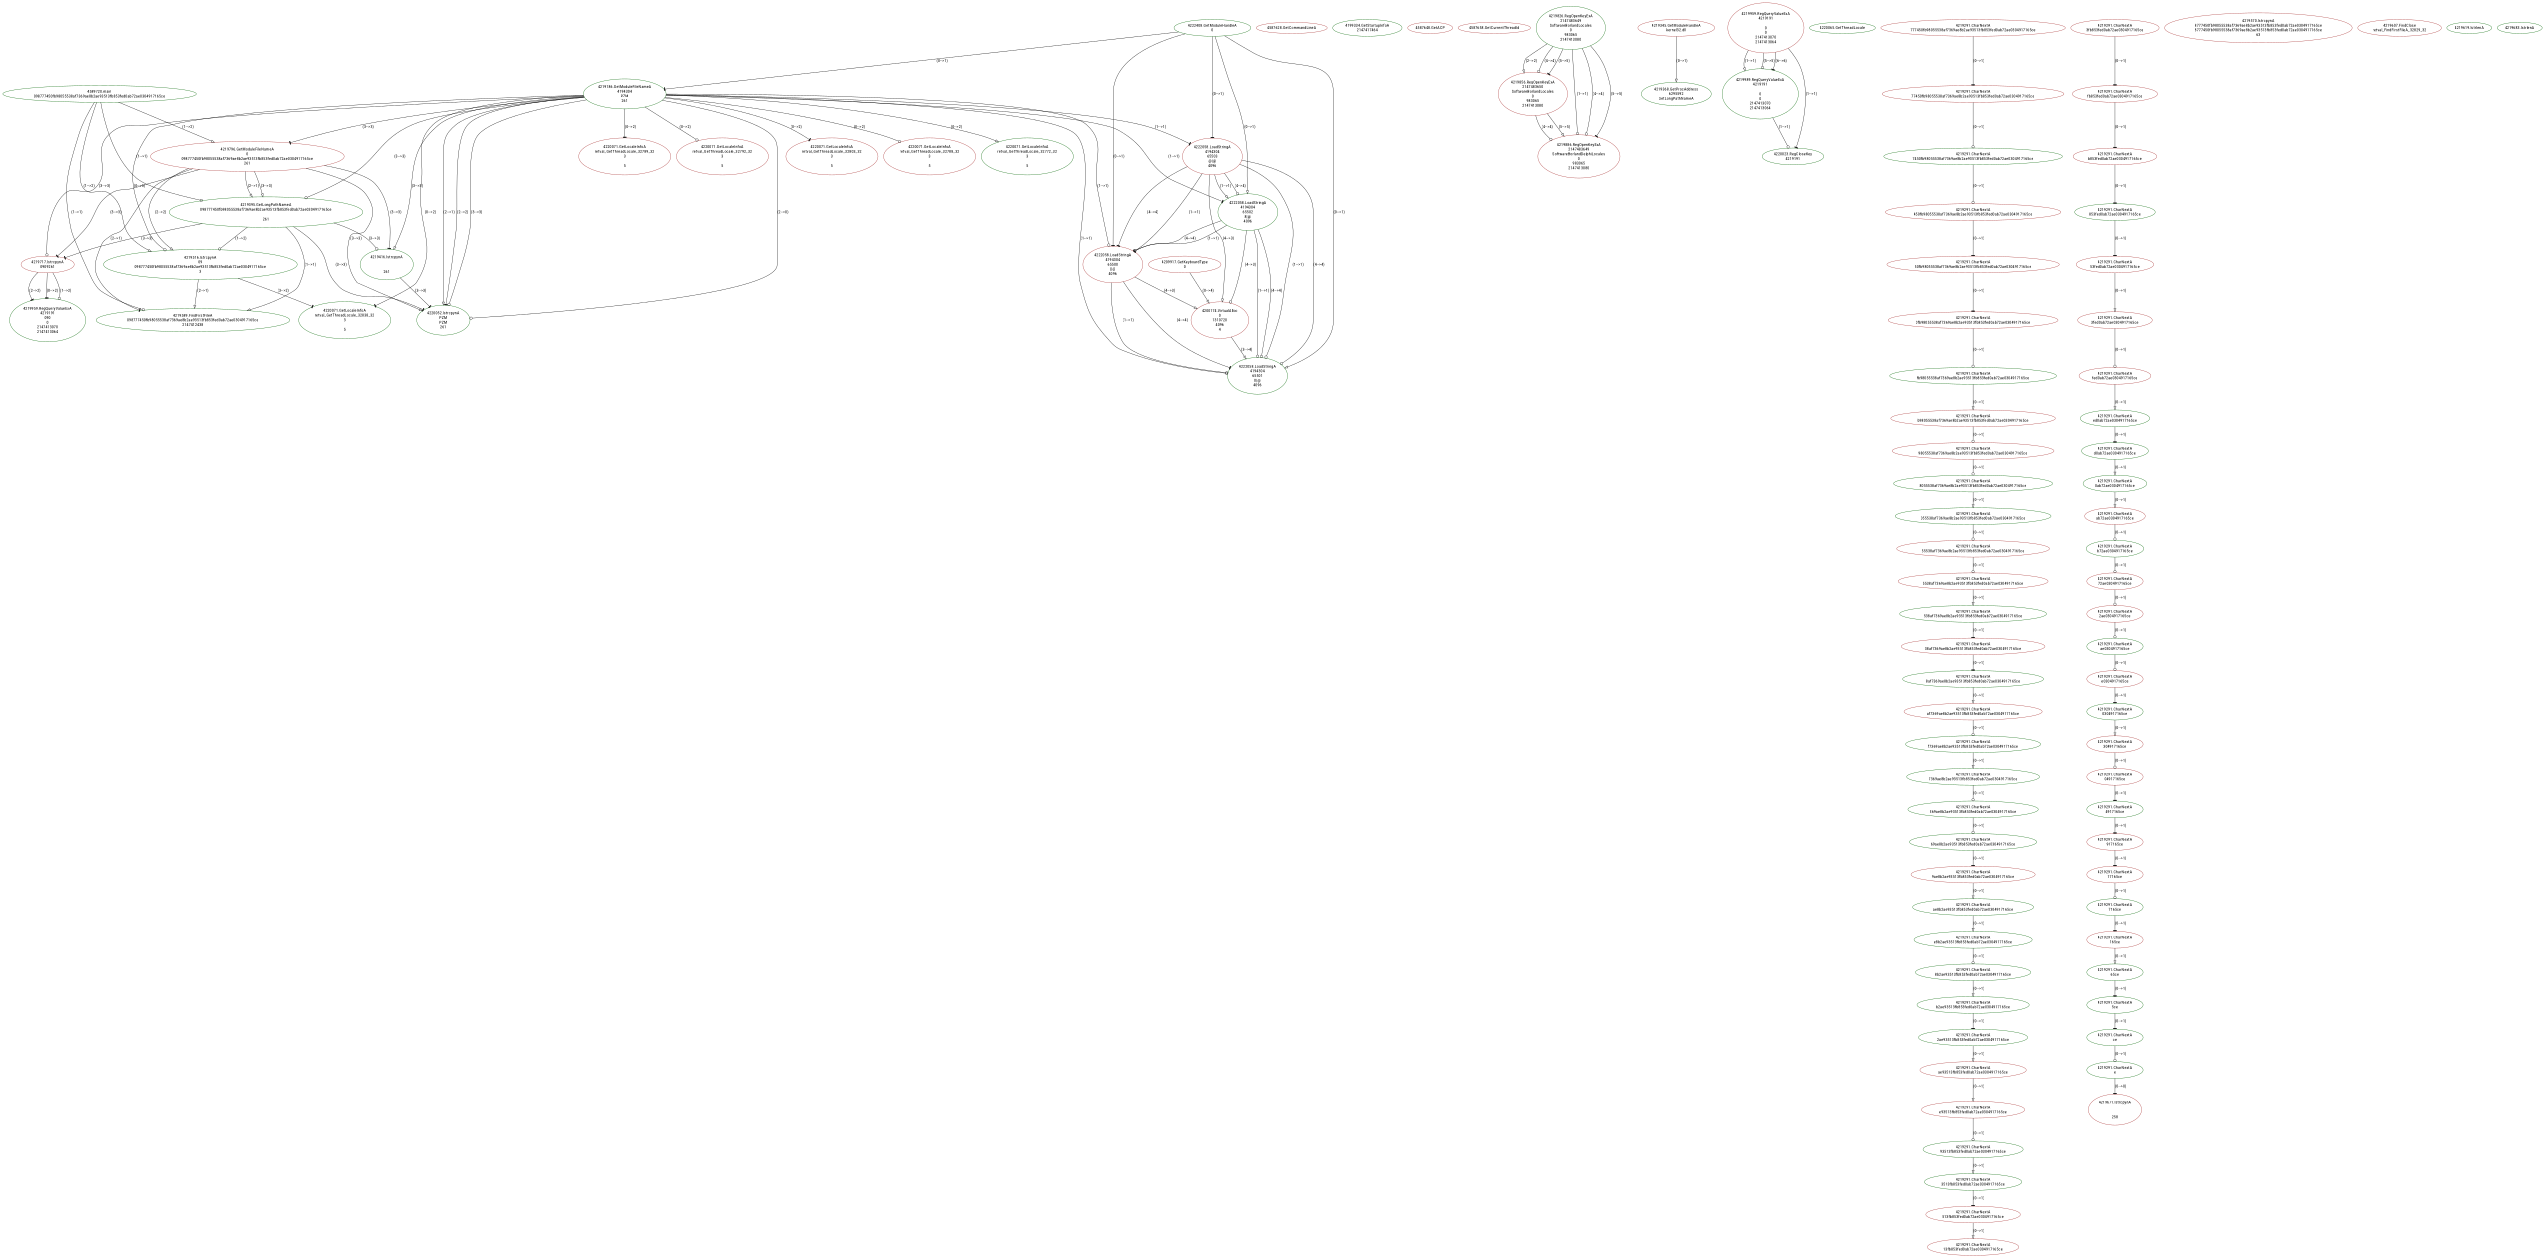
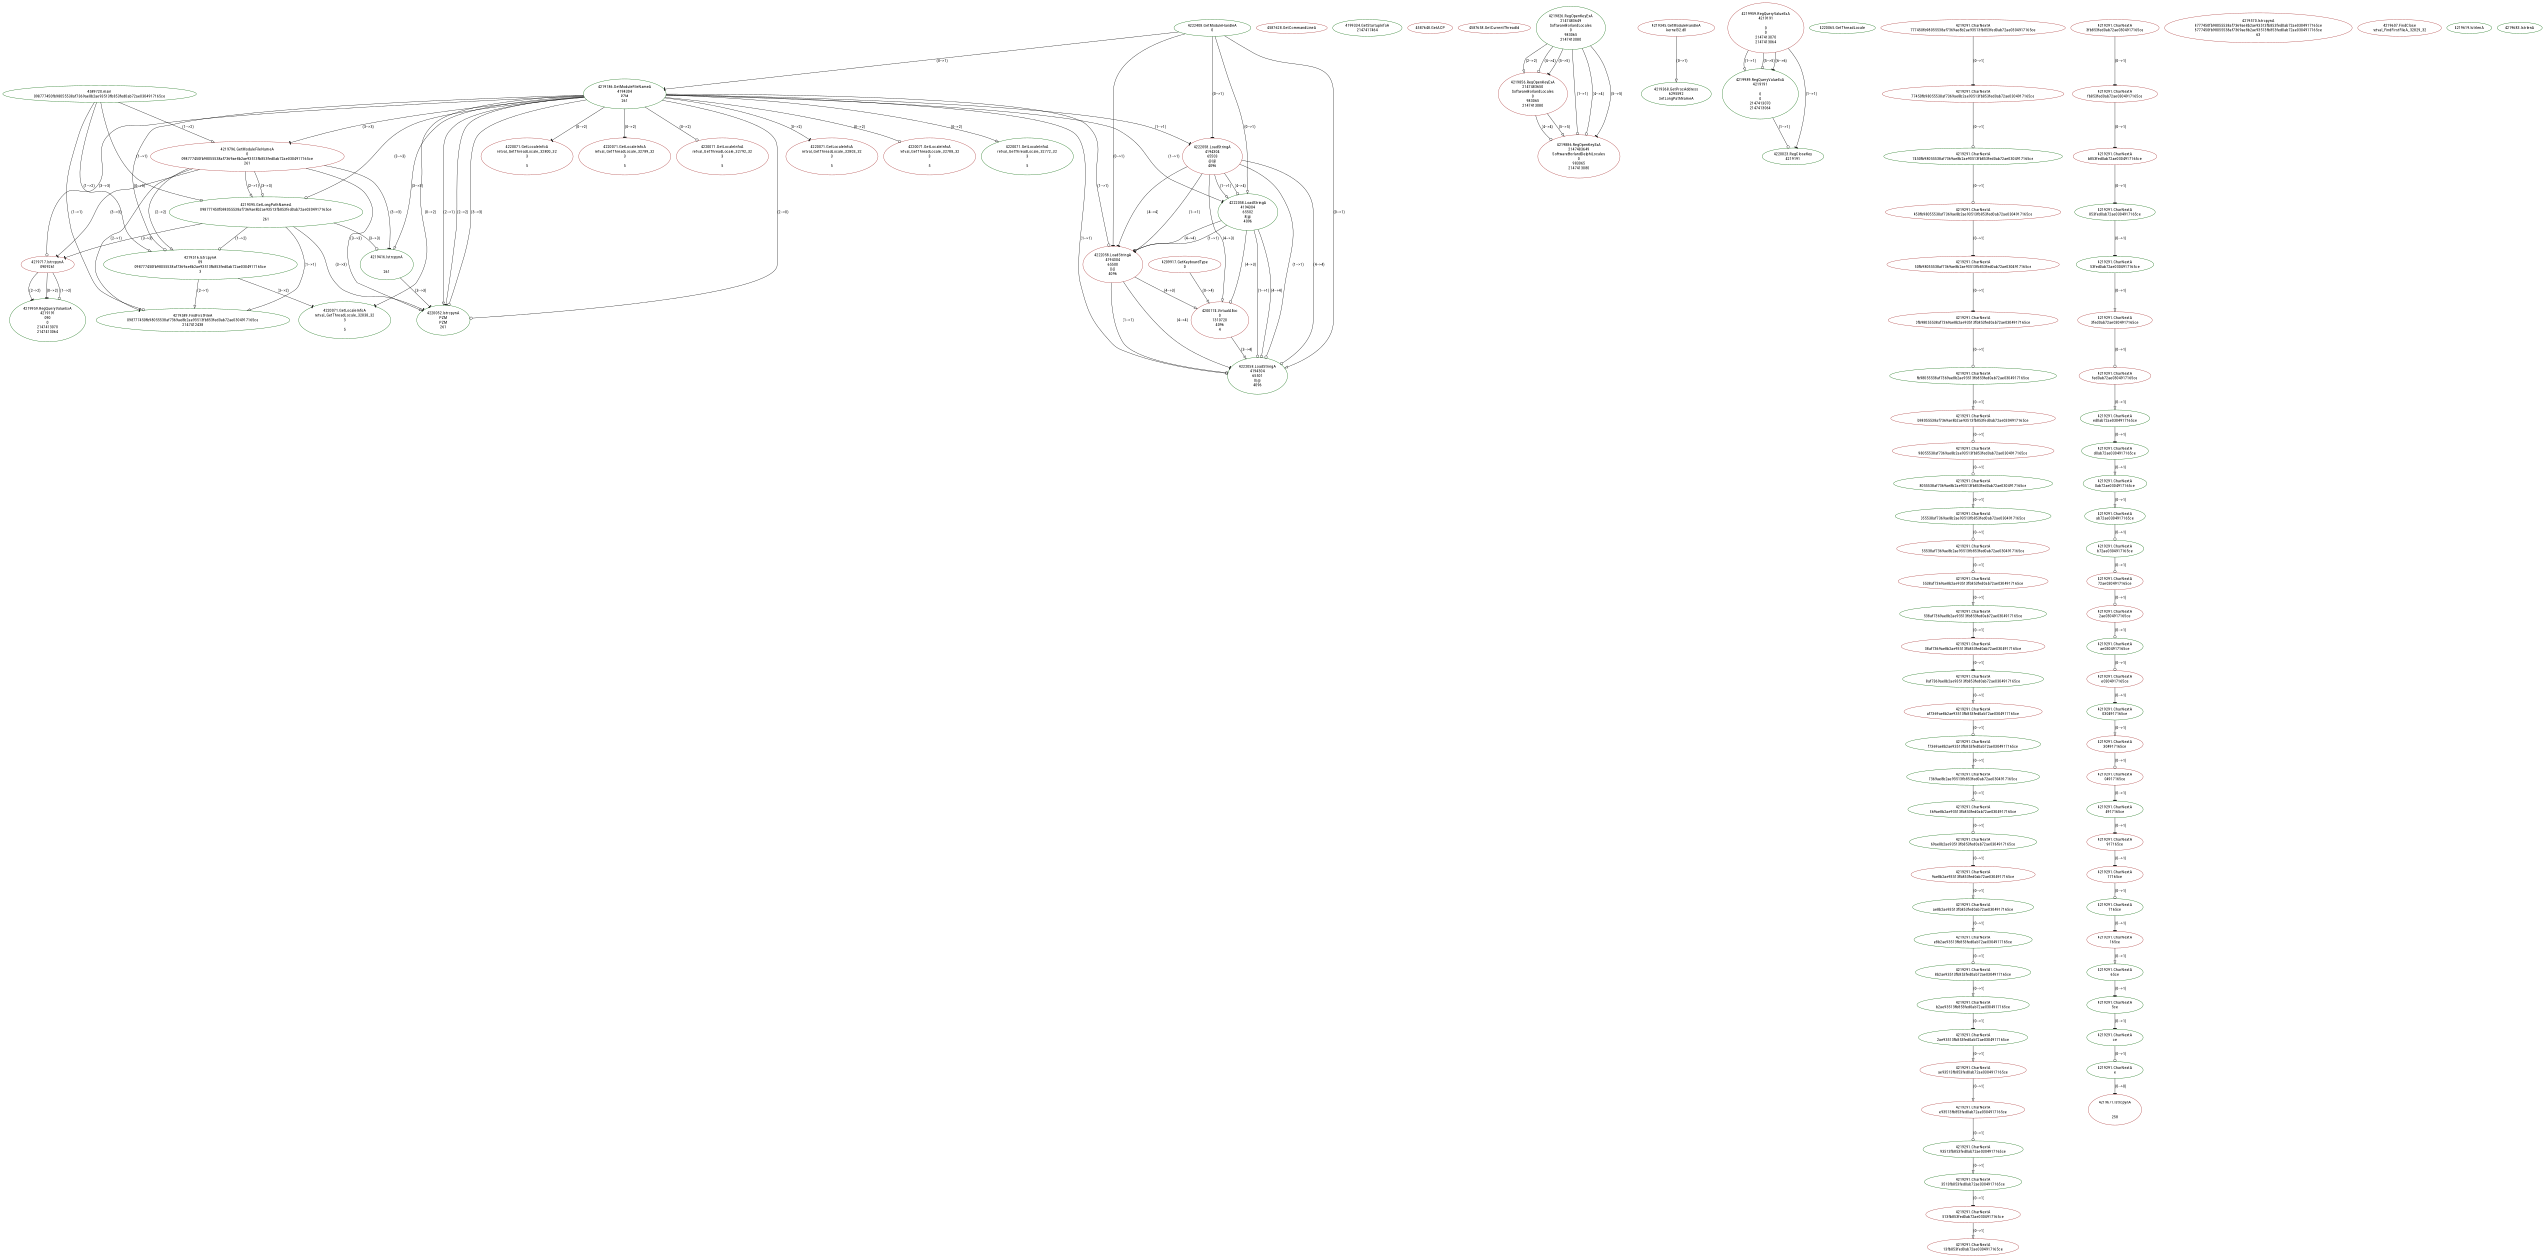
none -> (527, 156)
(2115, 264) -> (2115, 264)
(2115, 516) -> (2115, 516)
